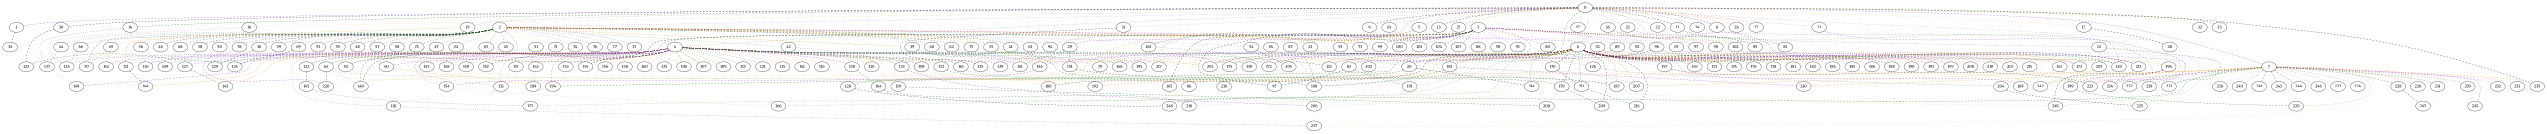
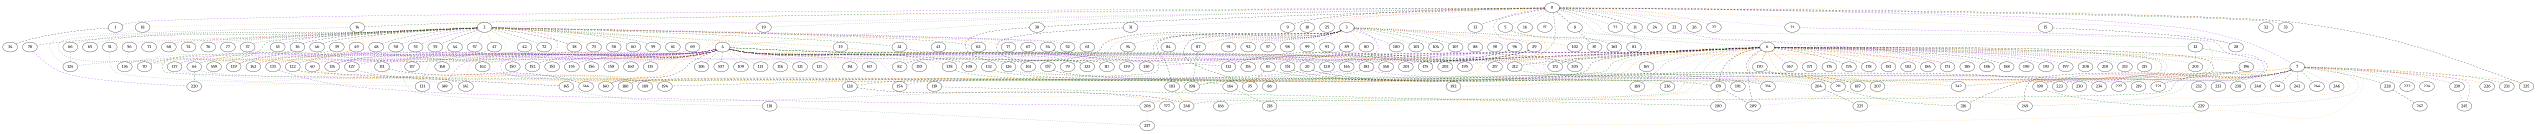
(1682, 37) -> (1584, 36)
(123, 54) -> (906, 54)
